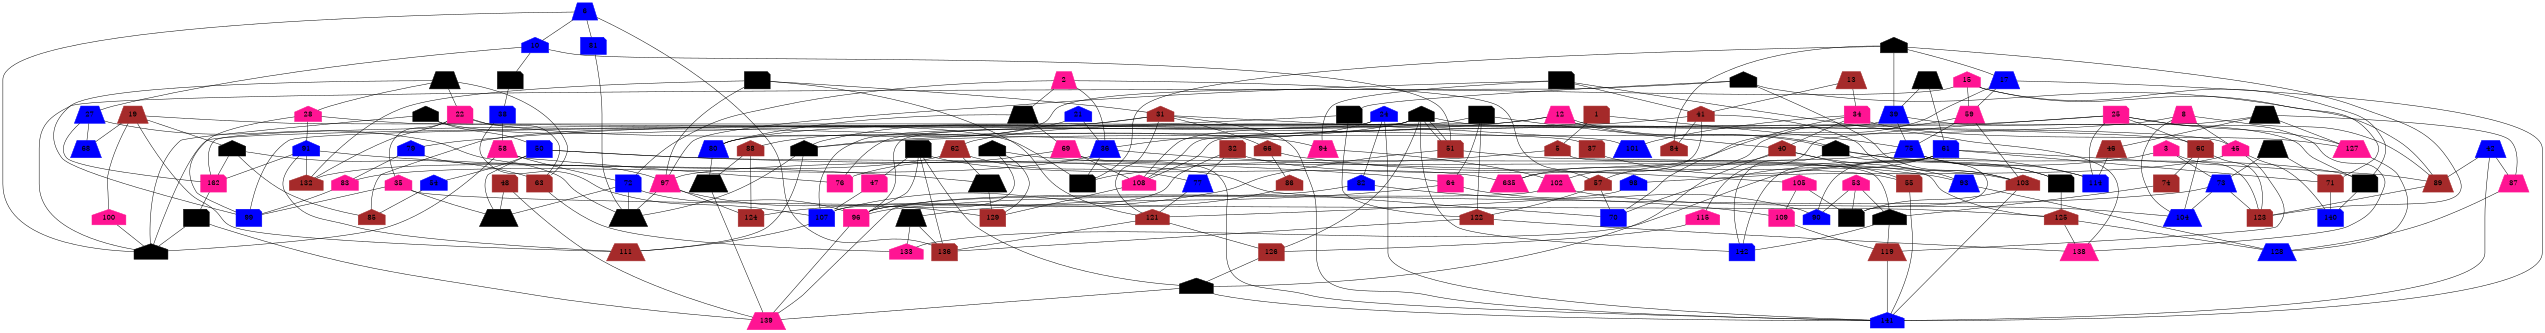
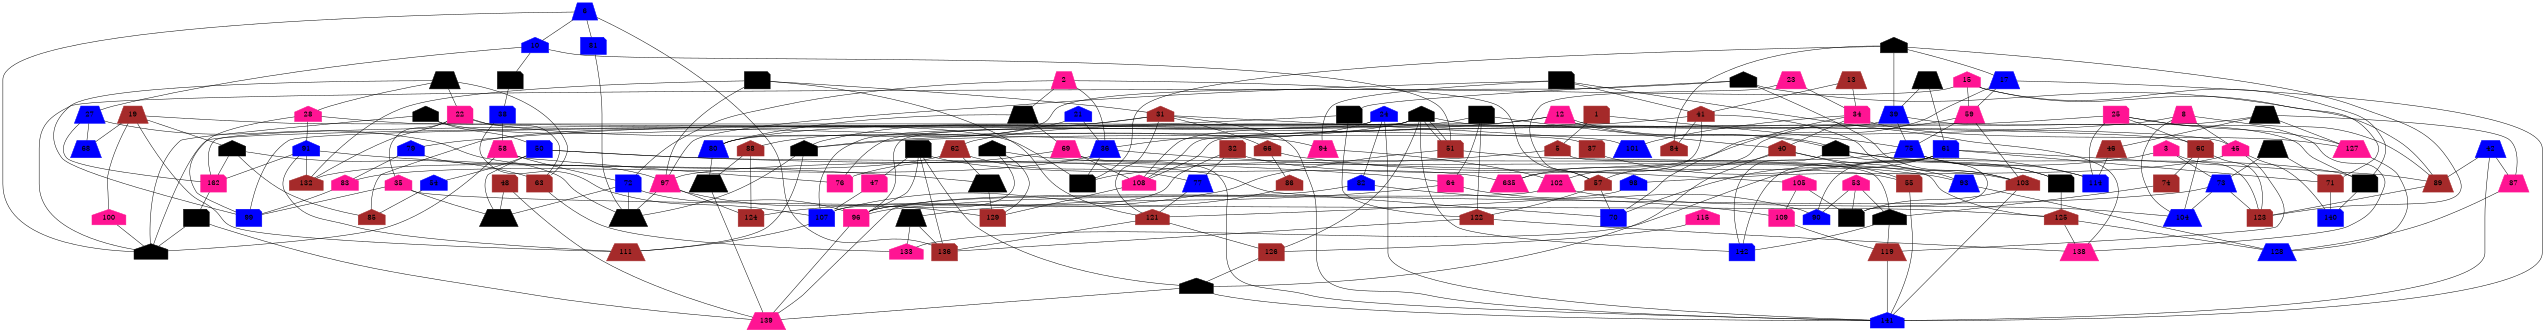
none -> (1791, 80)
(1809, 148) -> none
